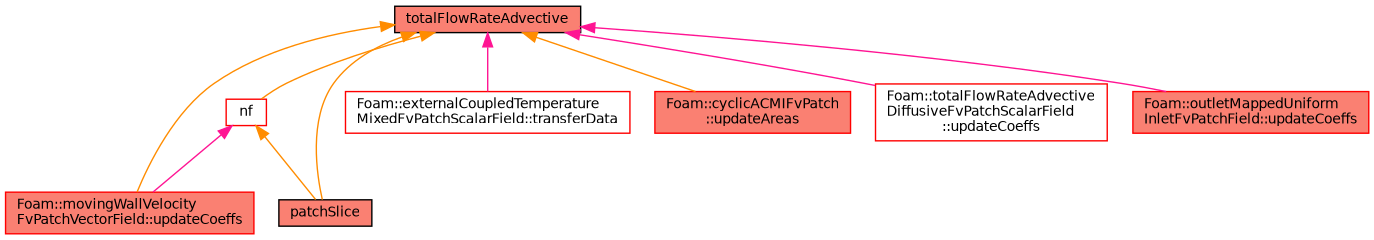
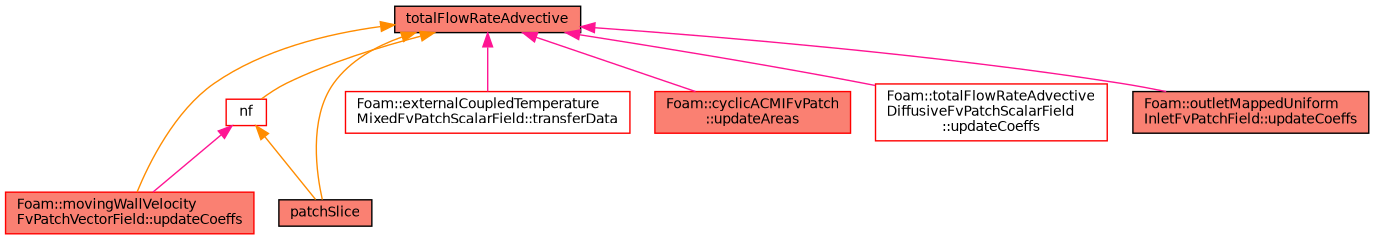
(616, 64) -> (616, 64)
(1251, 112) -> (1251, 112)
